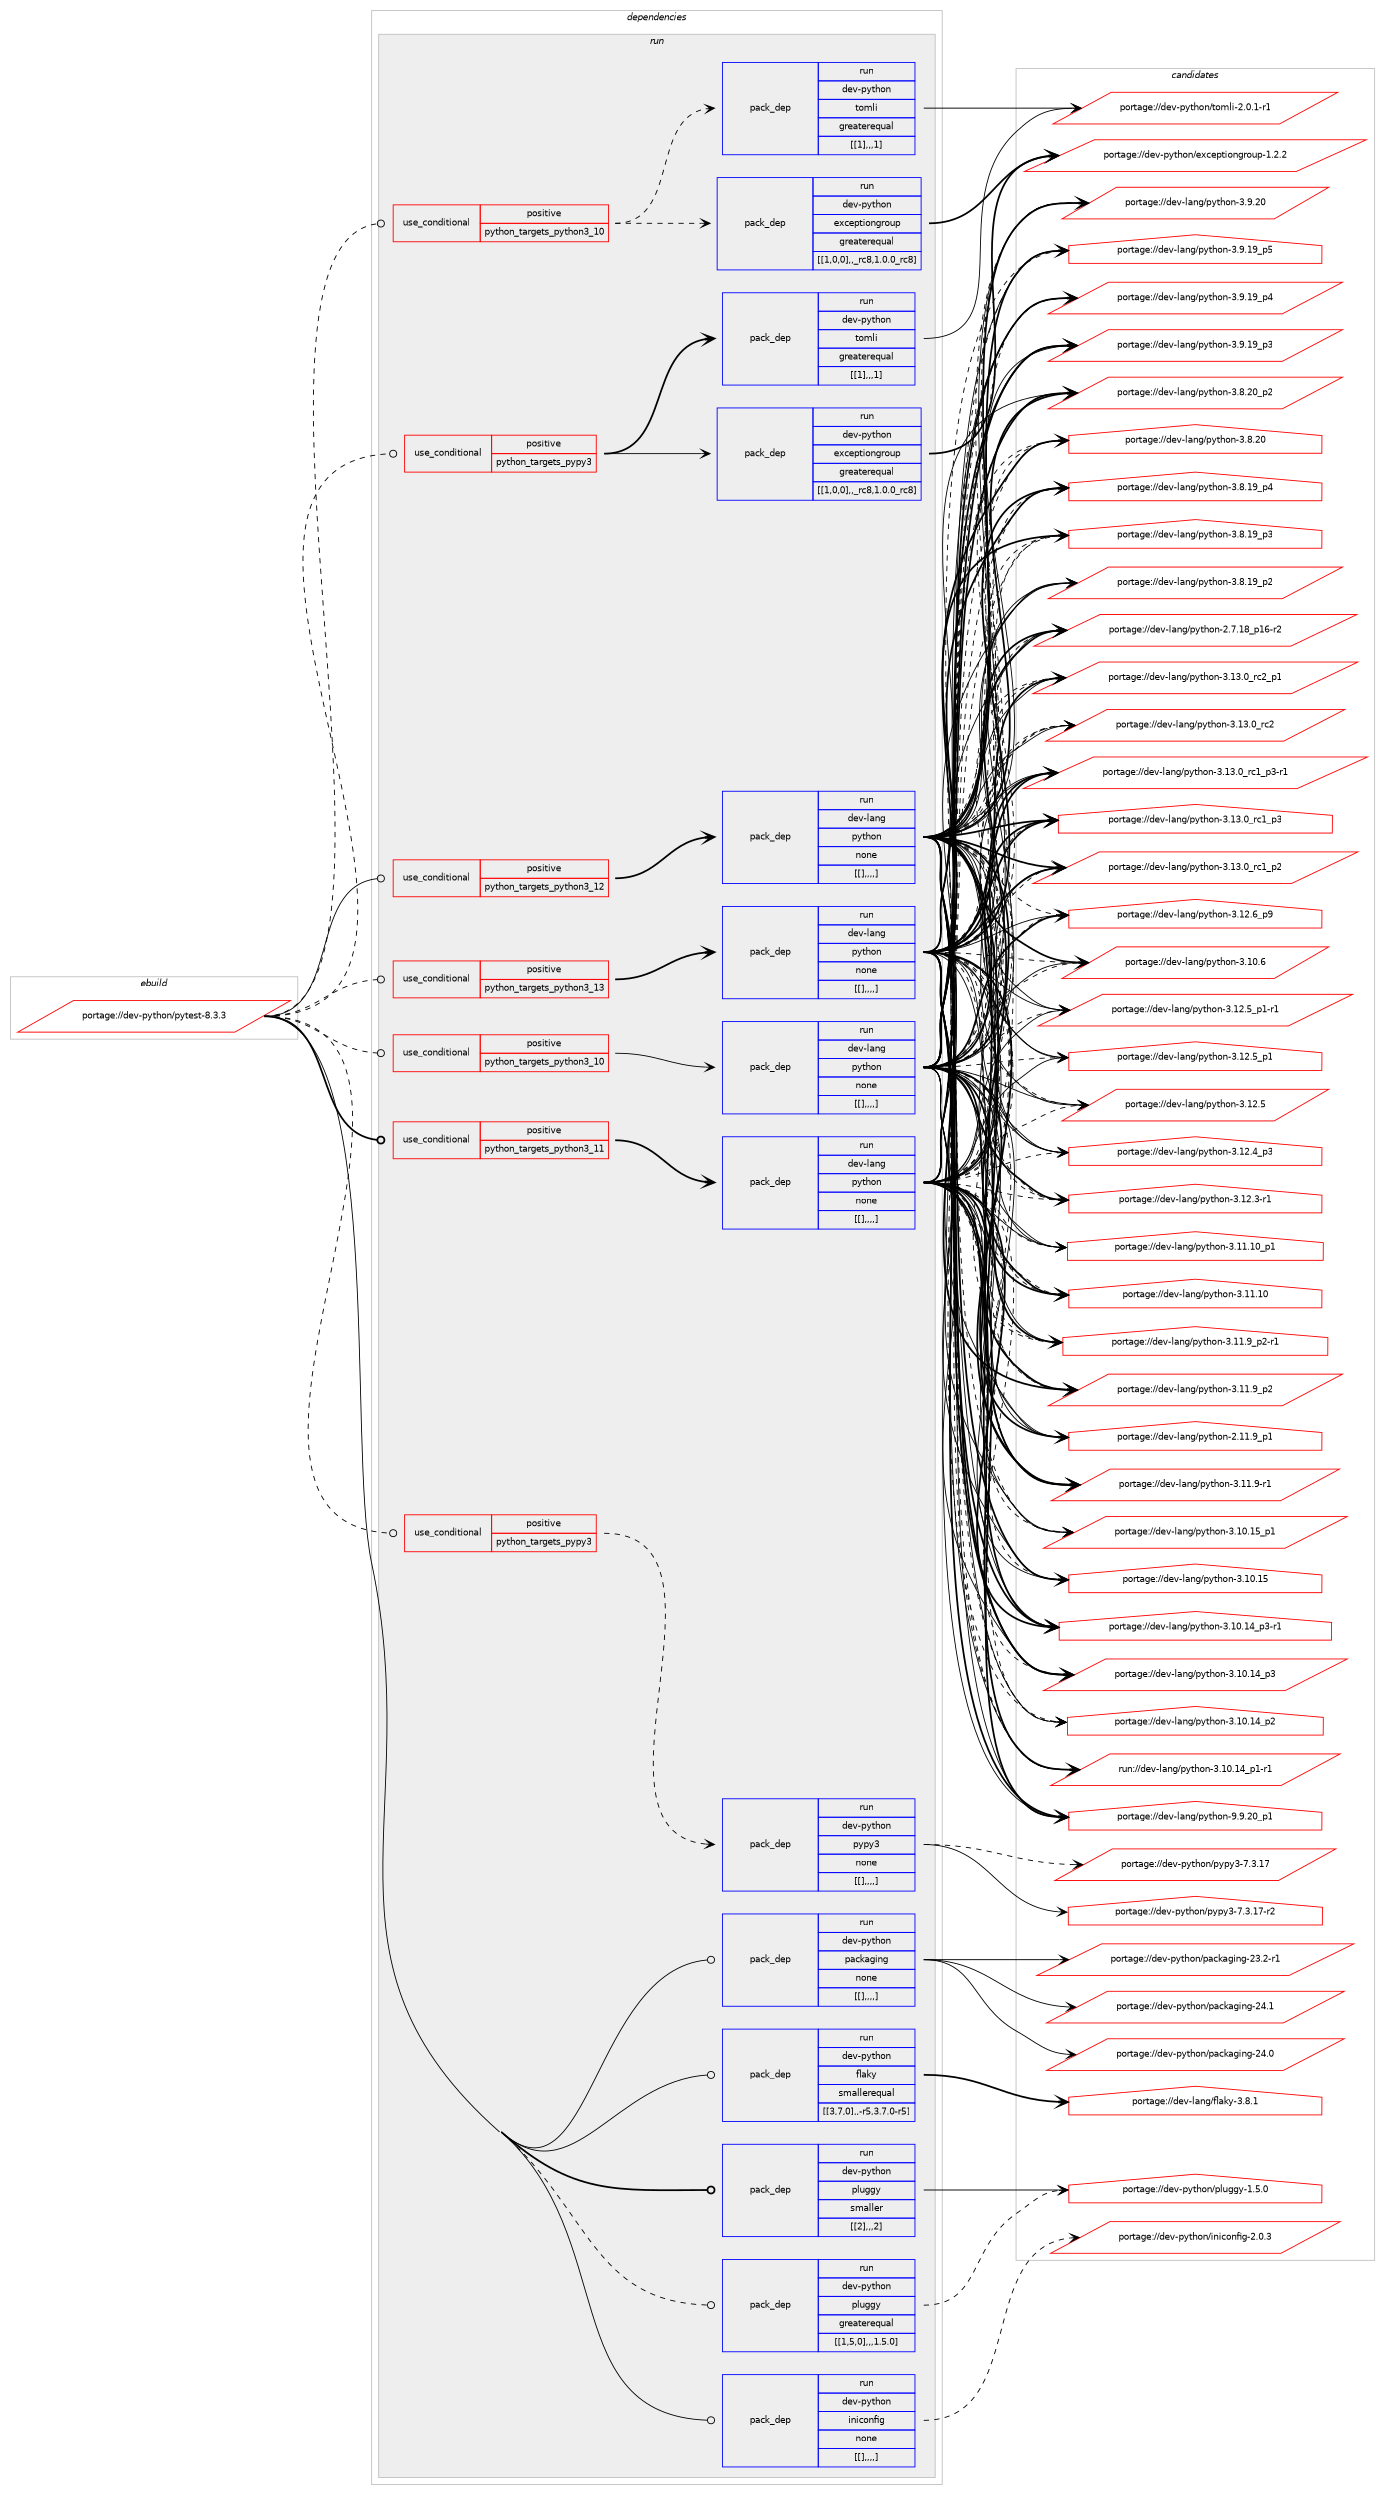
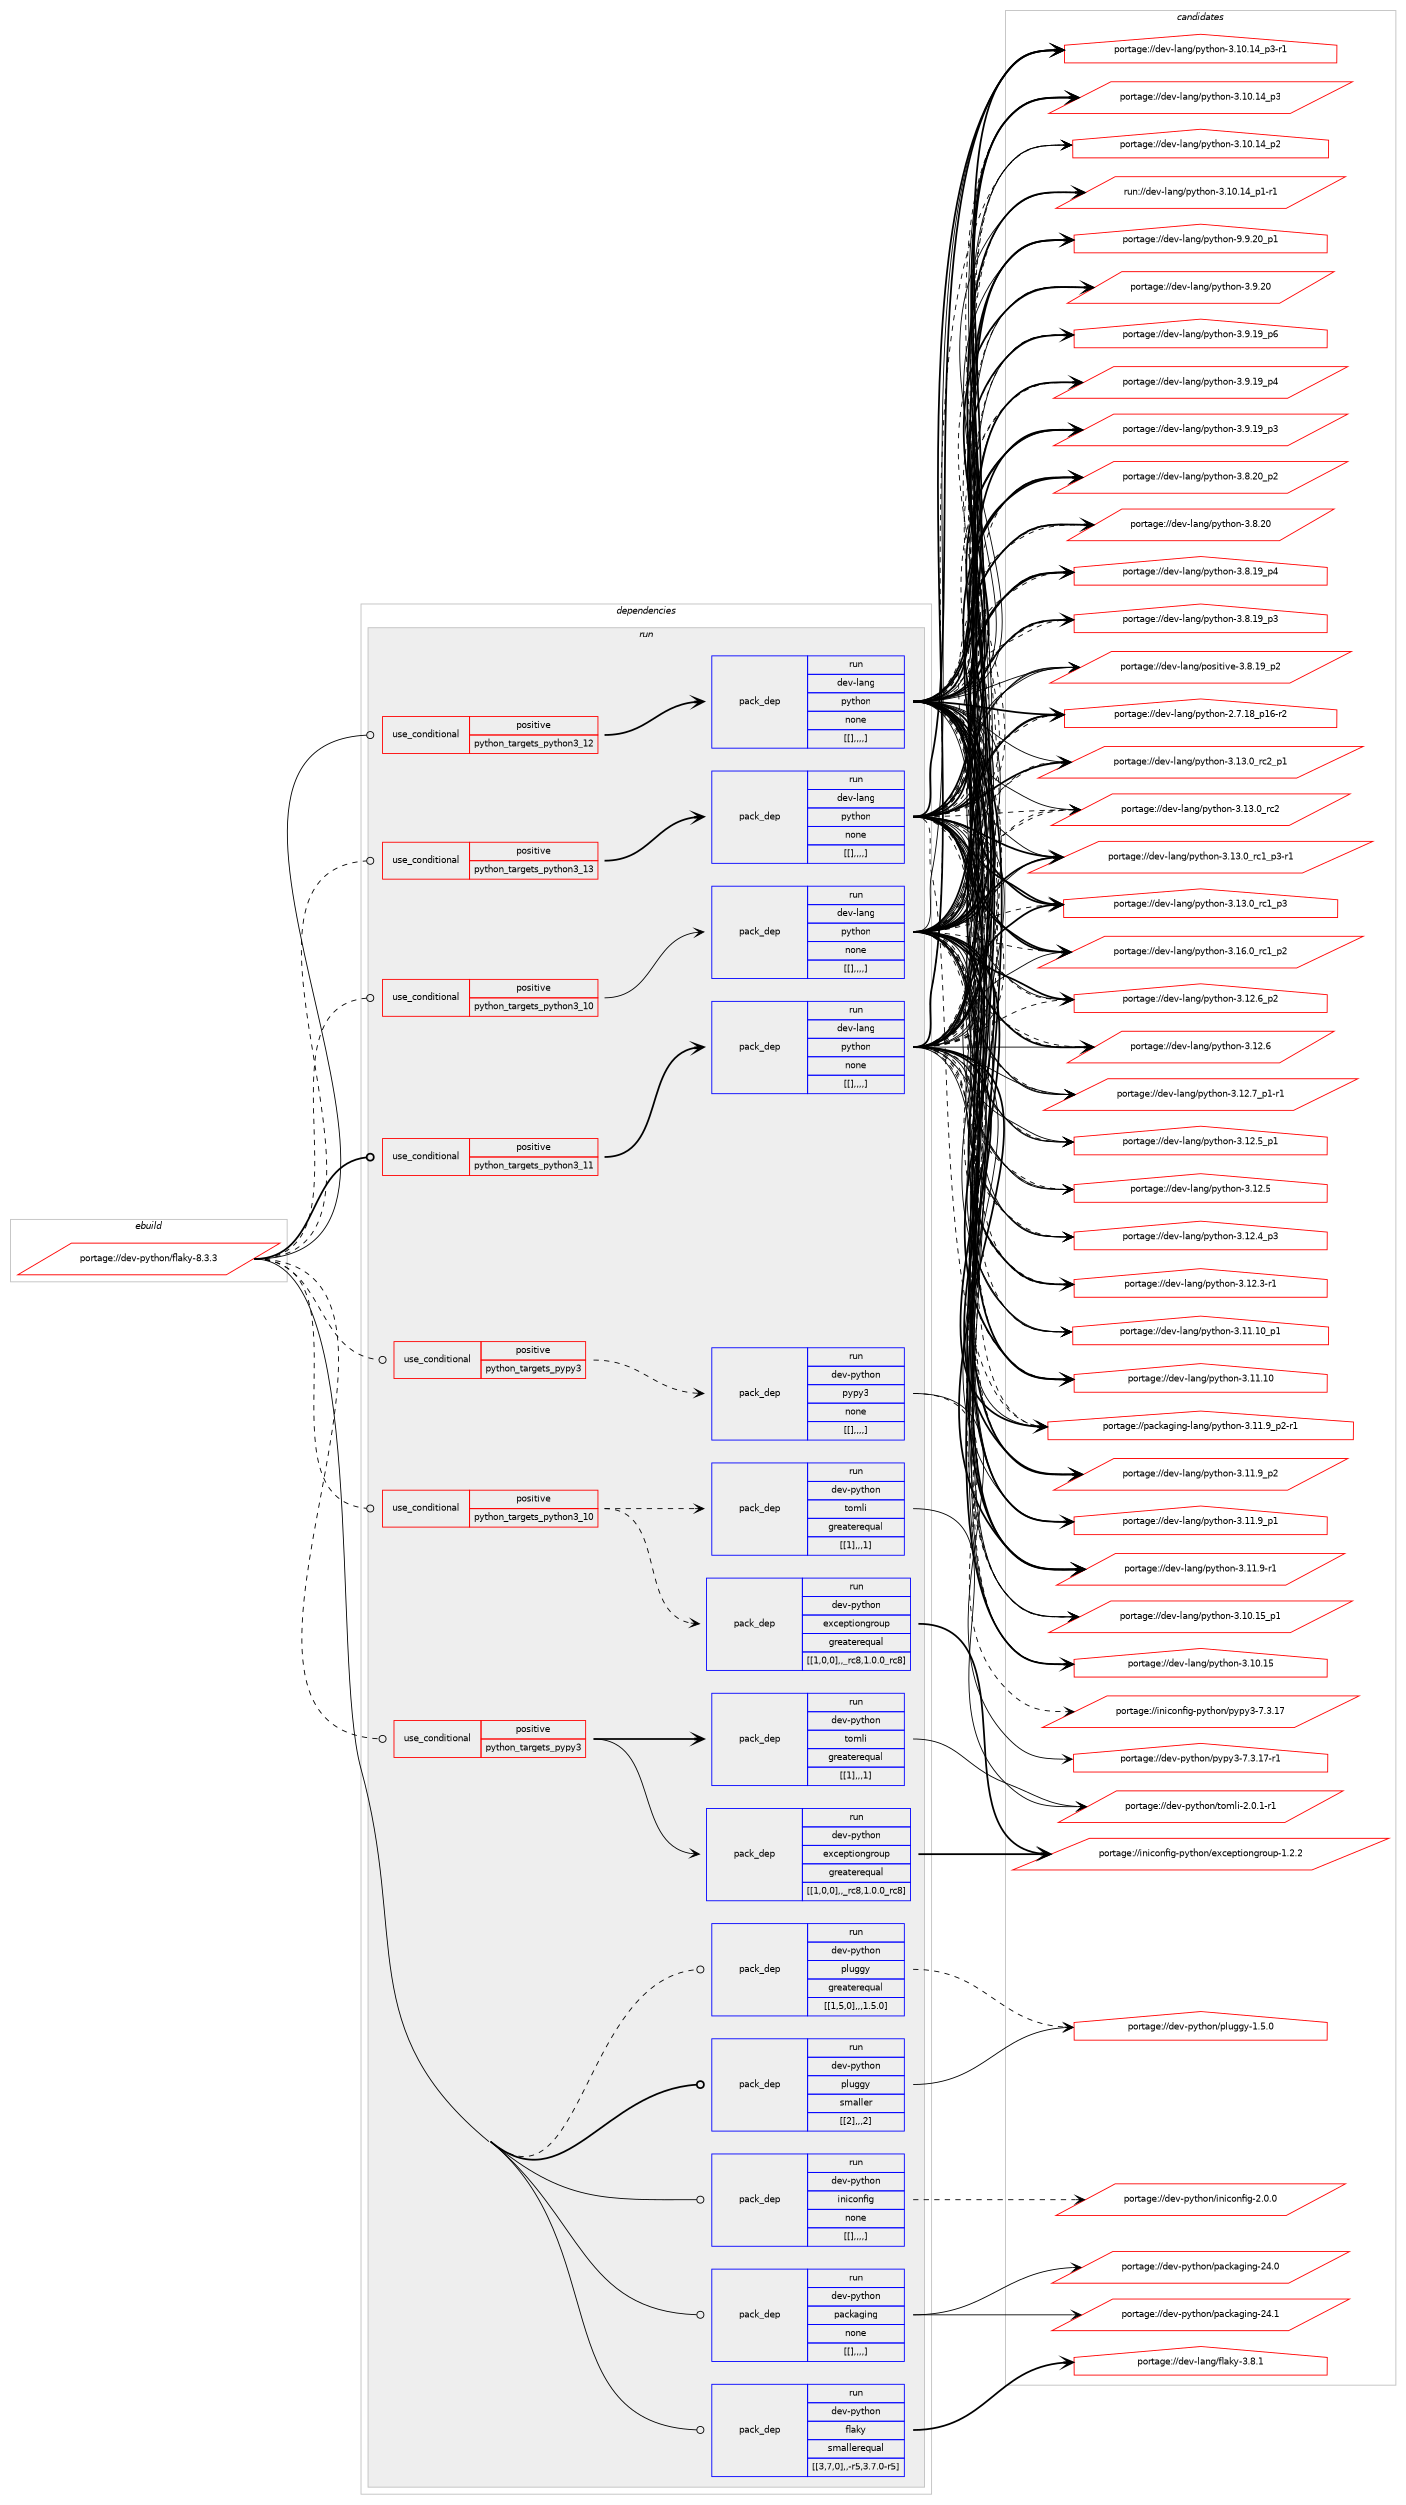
(1195, 156) -> (1201, 1854)
(1195, 251) -> (1201, 335)
(1195, 440) -> (1201, 525)
(1195, 583) -> (1201, 667)
(1195, 630) -> (1201, 715)
(1195, 868) -> (1201, 952)
(1195, 915) -> (1201, 1000)
(1195, 963) -> (1201, 1047)
(1195, 1010) -> (1201, 1095)
(154, 1016) -> (149, 1259)
(1195, 1105) -> (1201, 1190)
(1195, 1342) -> (1201, 1427)
(1195, 1437) -> (1201, 1522)
(1195, 1865) -> (1201, 1712)
(1195, 1912) -> (1201, 1759)
(1195, 1960) -> none
(1195, 2237) -> (1201, 2200)
